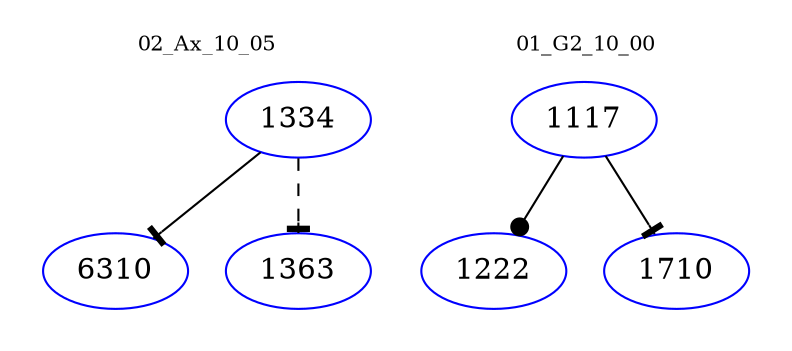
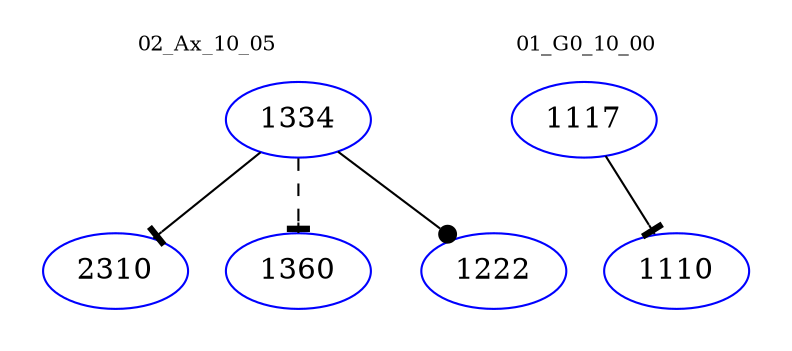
(586, 45) -> (586, 45)
(544, 188) -> (374, 179)
(116, 271) -> (116, 271)
(298, 271) -> (298, 271)
(677, 271) -> (677, 271)
